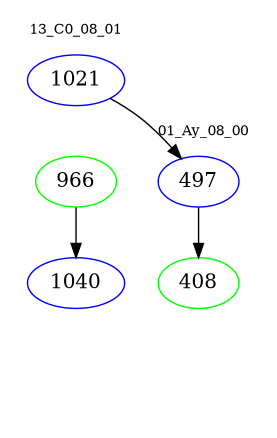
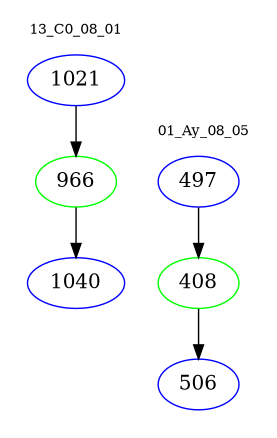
(155, 131) -> (76, 124)
(204, 132) -> (204, 132)
none -> (199, 384)
